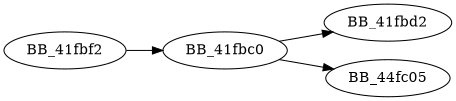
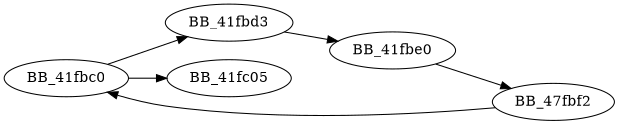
(388, 23) -> (229, 23)
(65, 50) -> (553, 102)
none -> (393, 50)
(388, 78) -> (229, 78)
